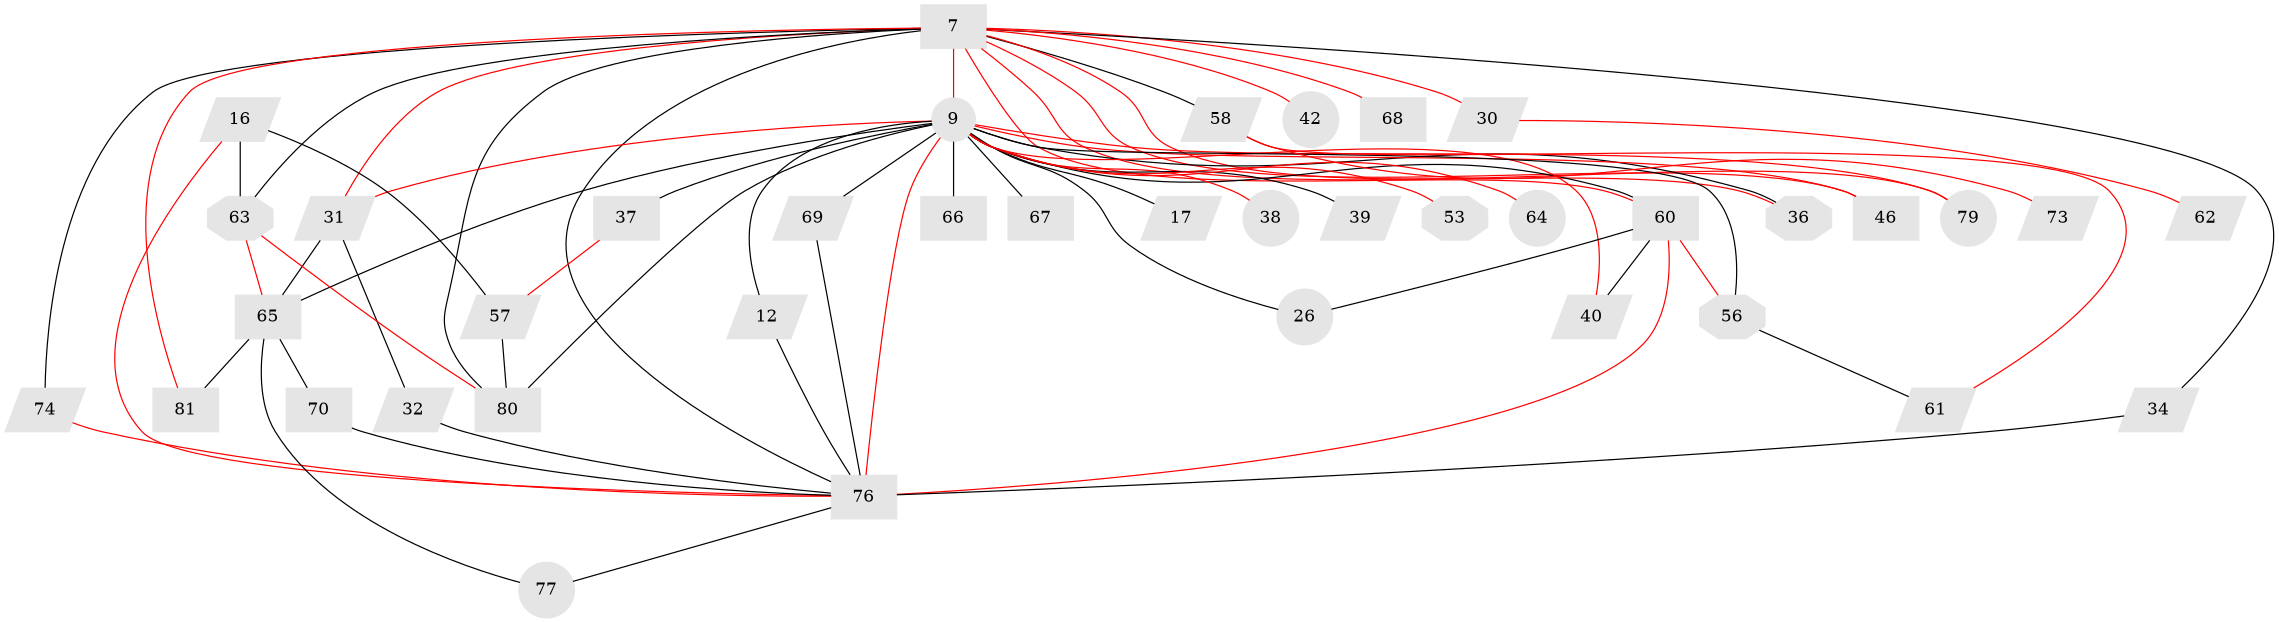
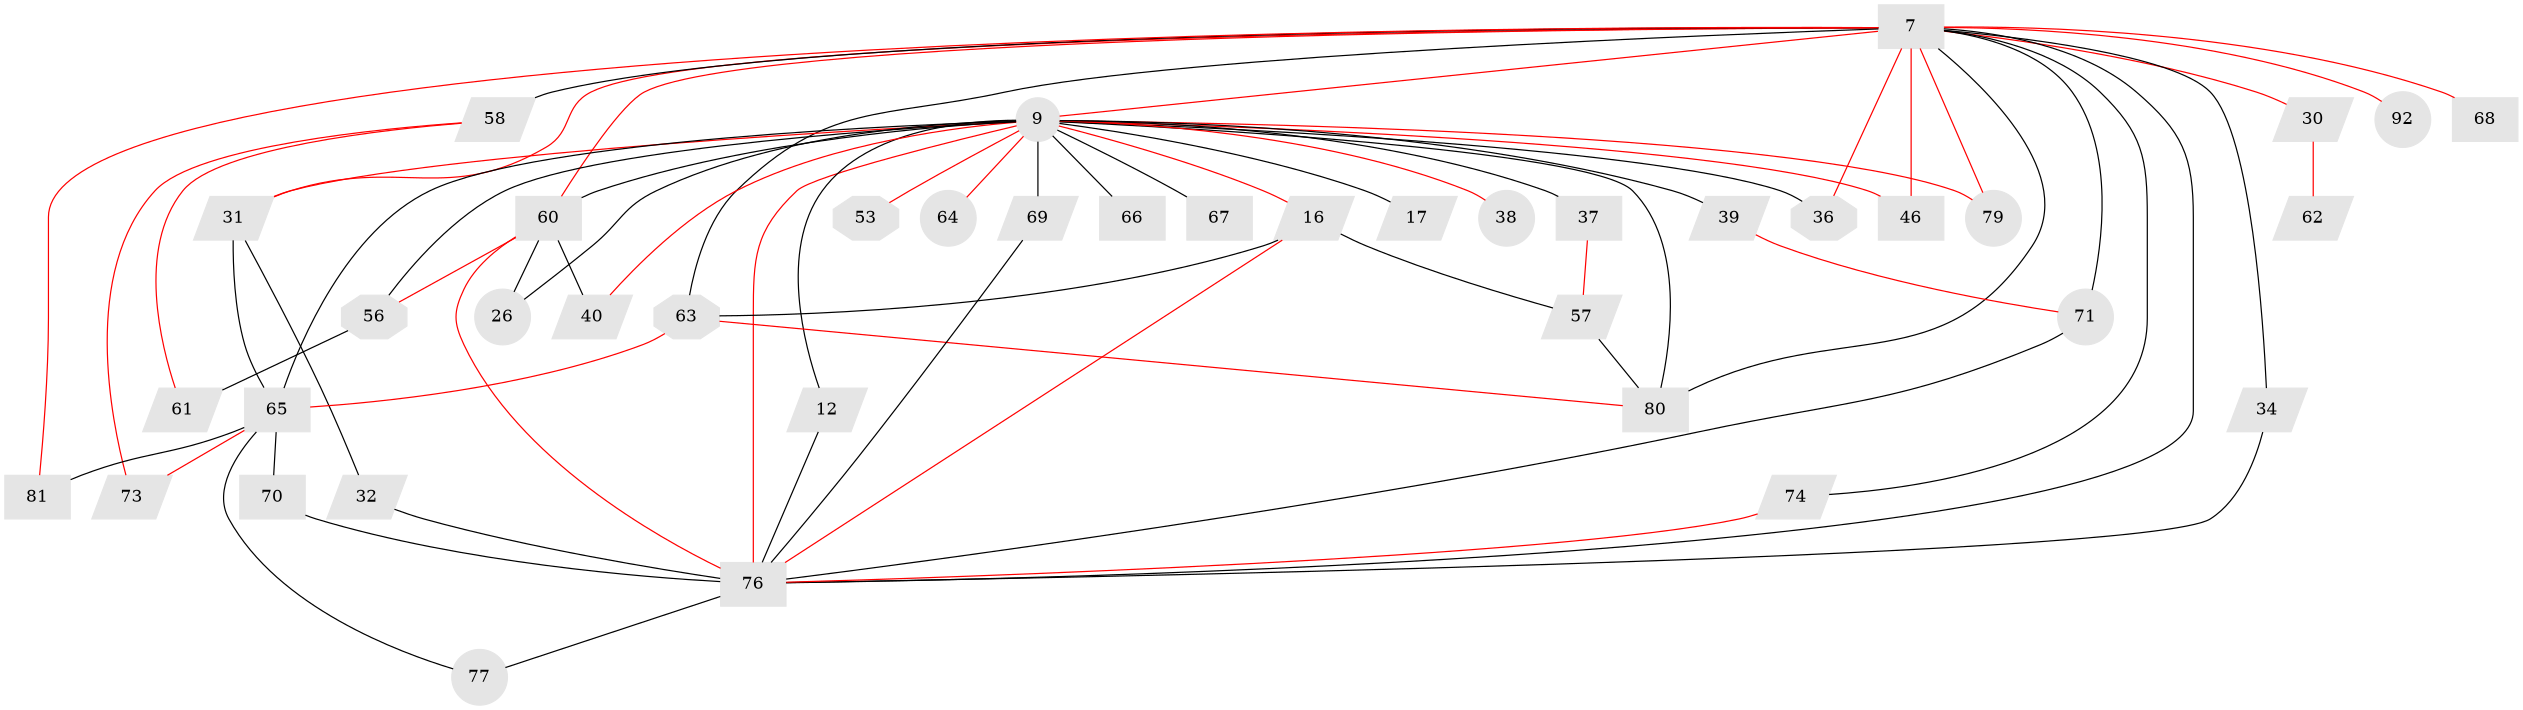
(1311, 120) -> (2403, 120)
none -> (1175, 159)
none -> (2086, 317)
none -> (206, 453)
